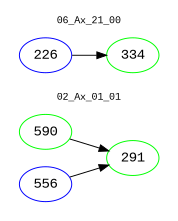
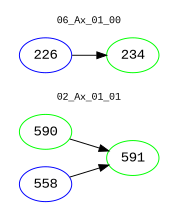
(89, 21) -> (89, 21)
(133, 55) -> (133, 55)
(133, 158) -> (133, 158)
(46, 184) -> (46, 184)
